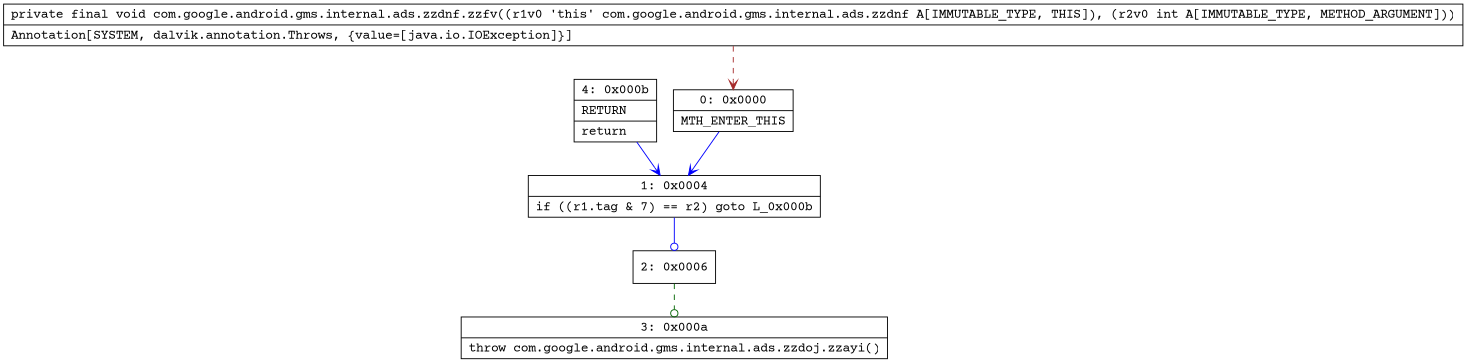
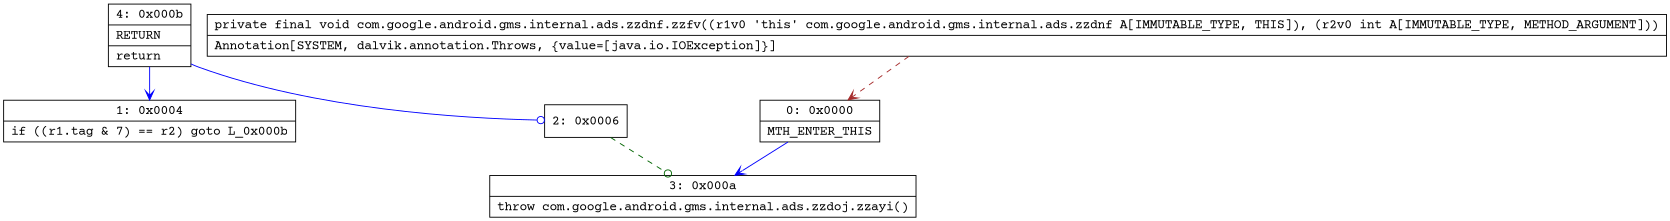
(706, 150) -> (765, 156)
(674, 230) -> (362, 106)
